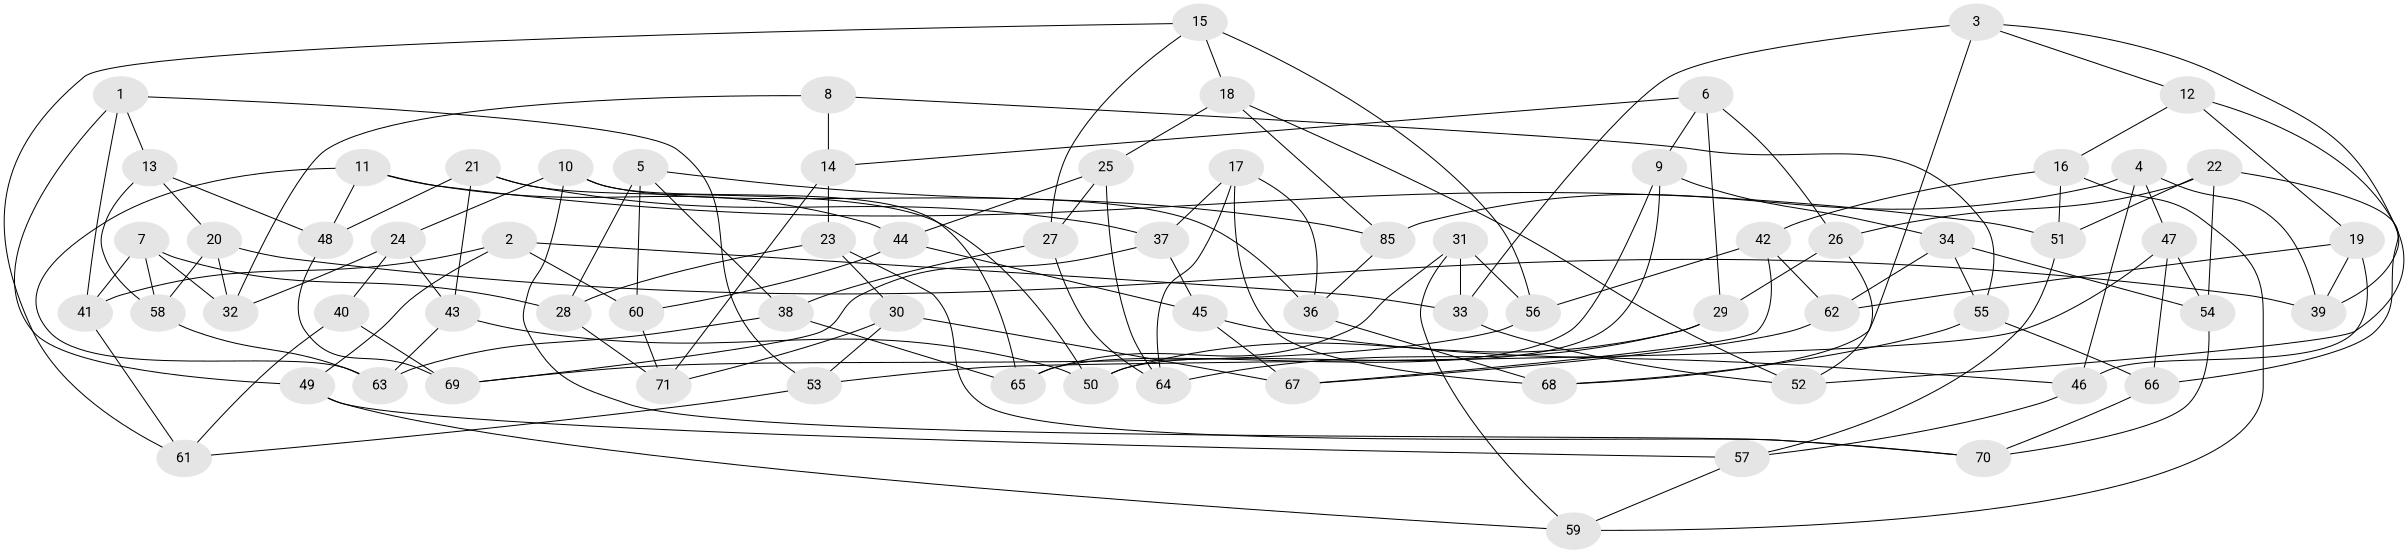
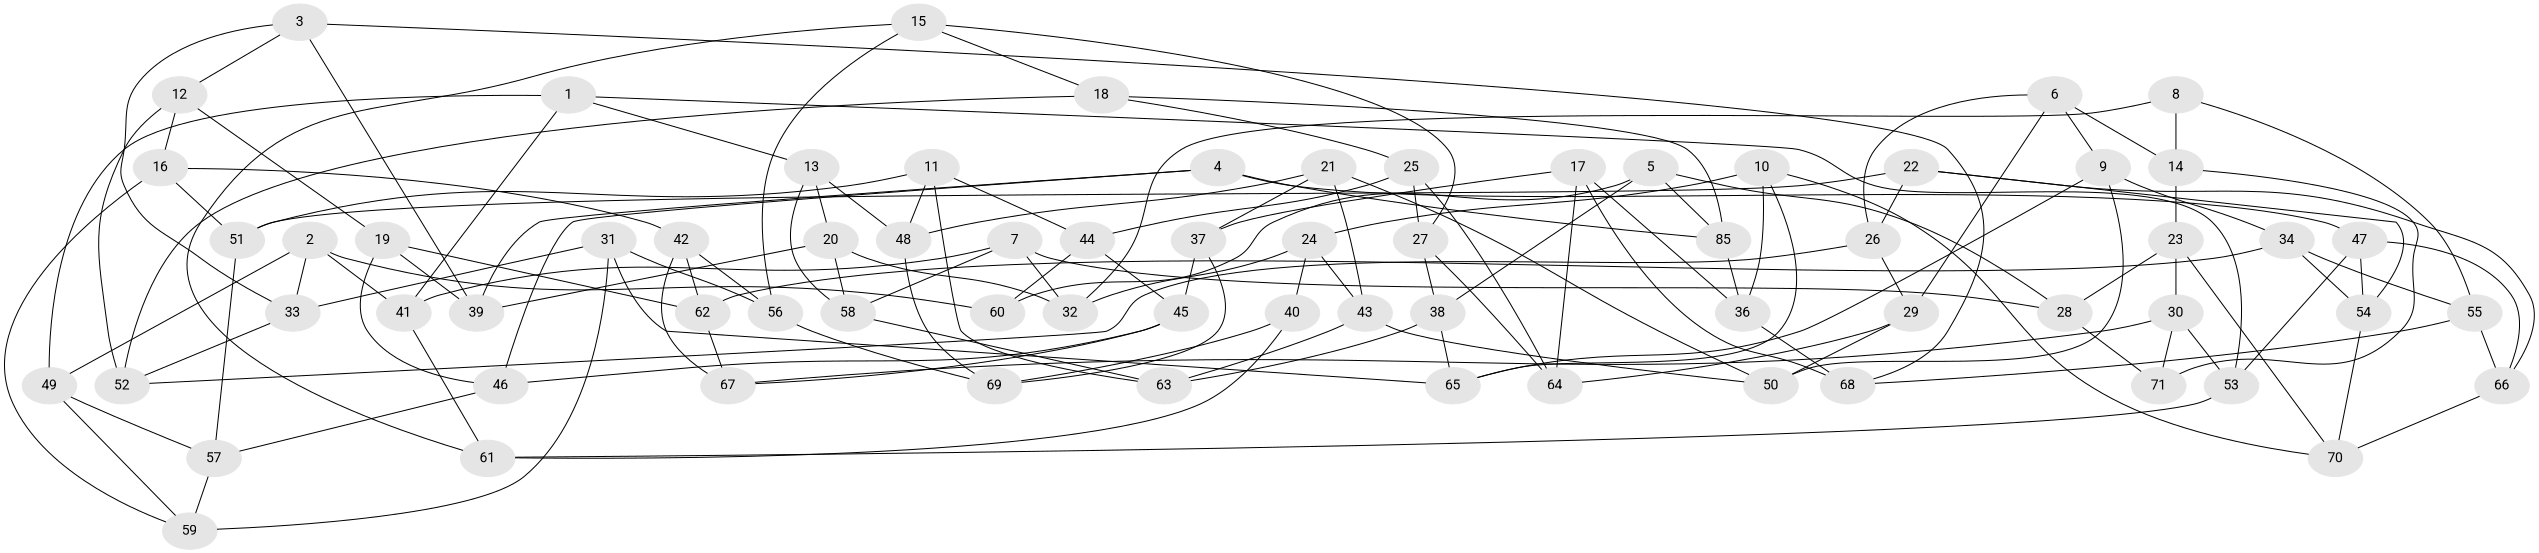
(650, 349) -> none
